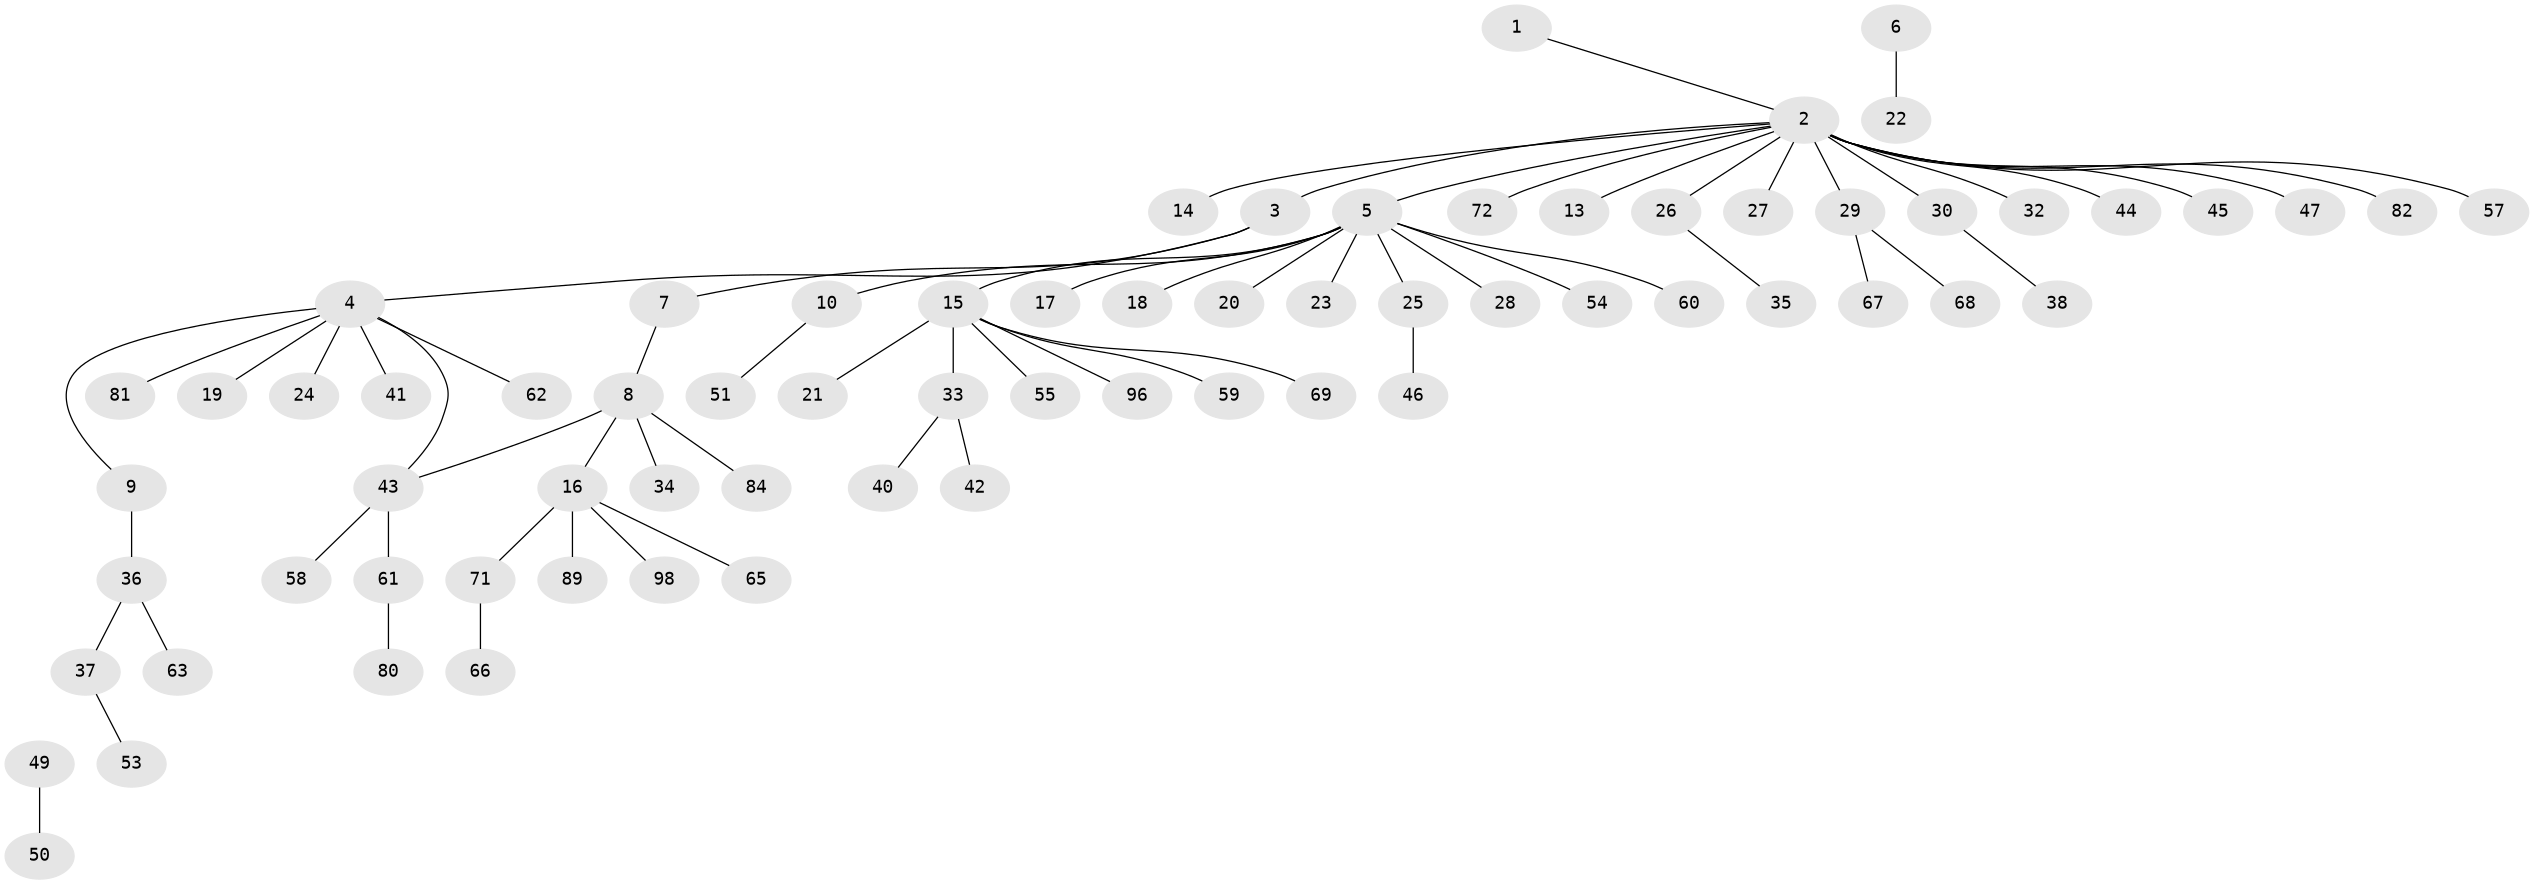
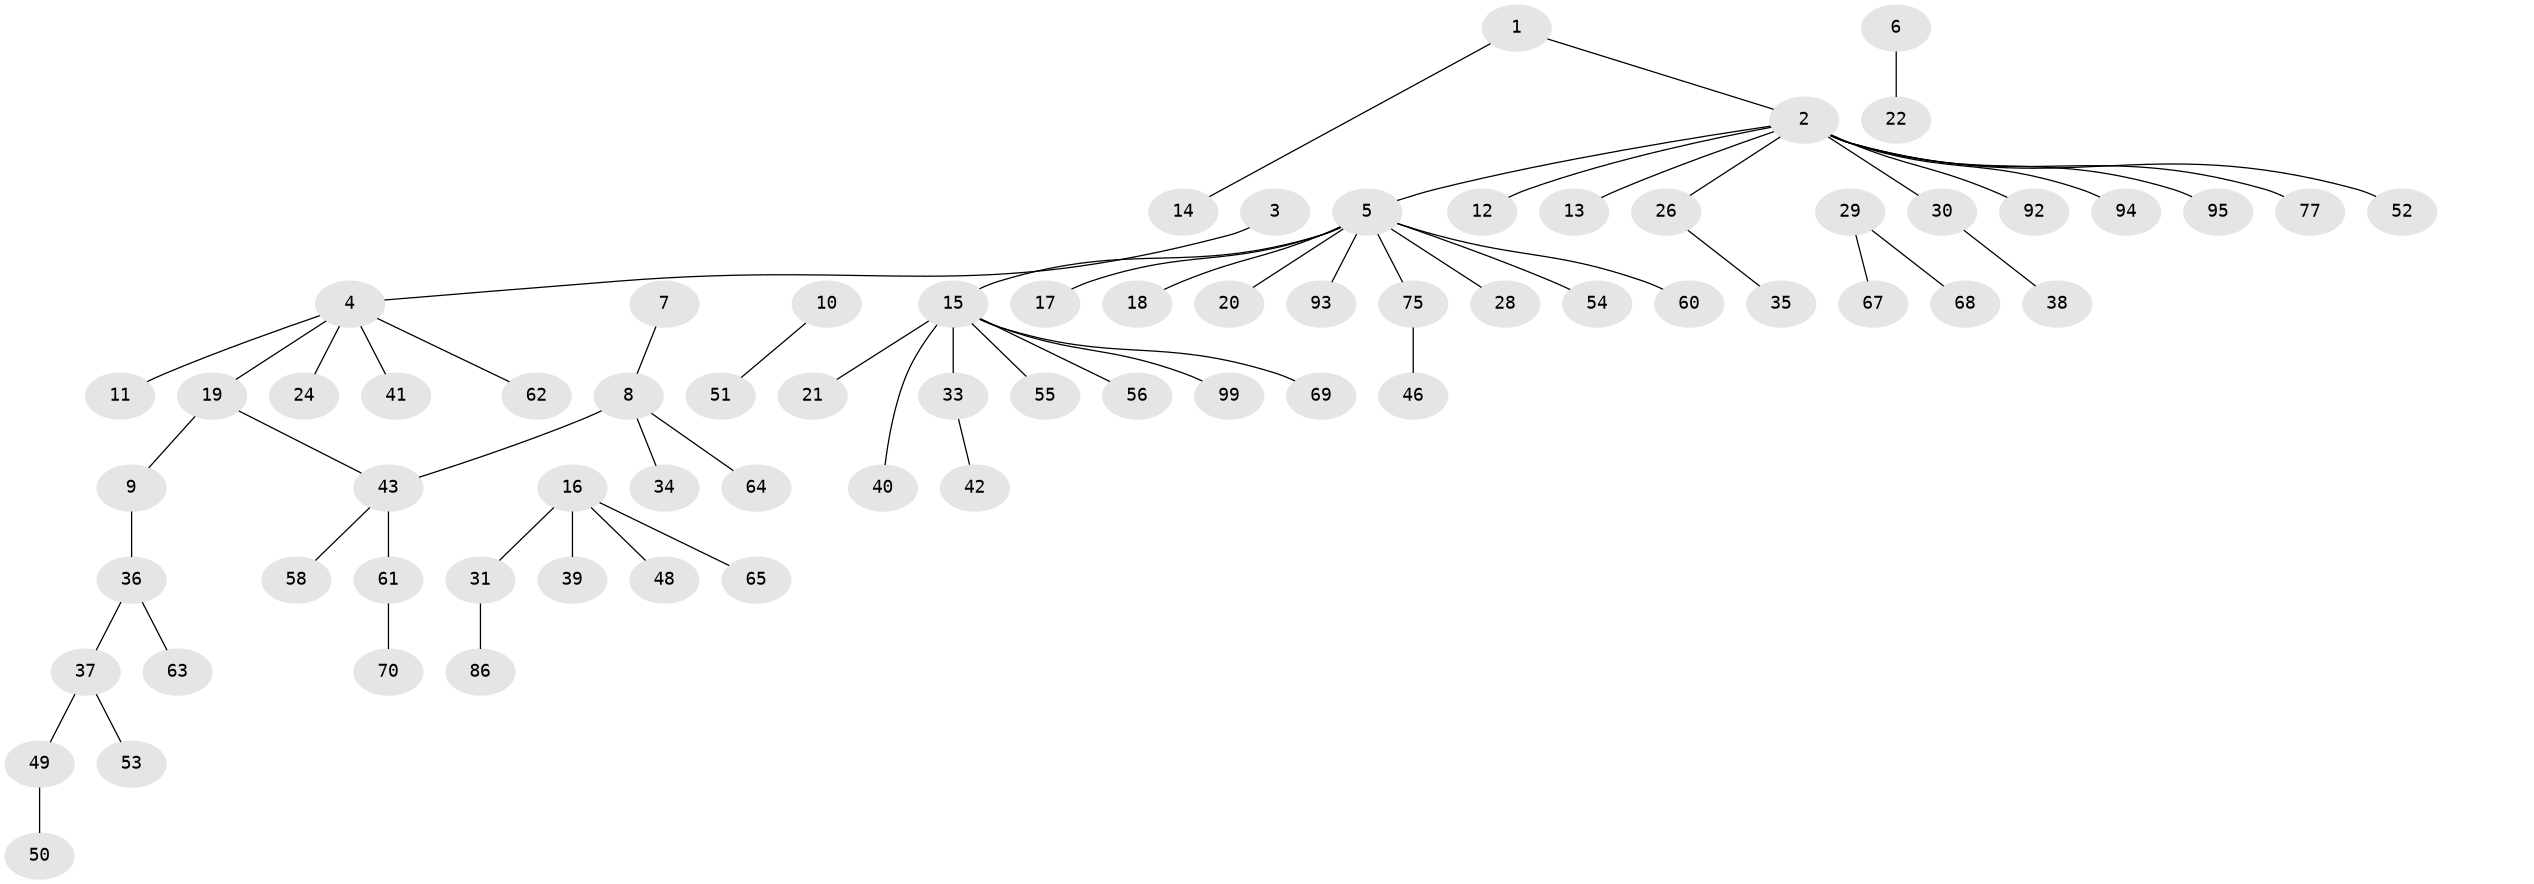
(1404, 160) -> (1350, 120)
(1416, 166) -> none
(1827, 166) -> none
(1482, 212) -> (1482, 212)
(1758, 212) -> none
(2034, 212) -> (2034, 212)
(2126, 212) -> (2126, 212)
(2218, 212) -> (2218, 212)
(2310, 212) -> (2310, 212)
(2402, 212) -> (2402, 212)
(2494, 212) -> none
(1100, 264) -> none
(974, 268) -> none
(1321, 304) -> (1321, 304)
(1413, 304) -> (1413, 304)
(136, 341) -> (172, 442)
(446, 383) -> (300, 442)
(120, 396) -> (120, 396)
(1137, 396) -> (1137, 396)
(1229, 396) -> (1229, 396)
(601, 442) -> none
(918, 442) -> (901, 391)
(756, 488) -> (756, 488)
(480, 580) -> (480, 580)
(572, 580) -> (572, 580)
(664, 580) -> (664, 580)
(388, 672) -> (388, 672)
(480, 672) -> (480, 672)
none -> (63, 718)
